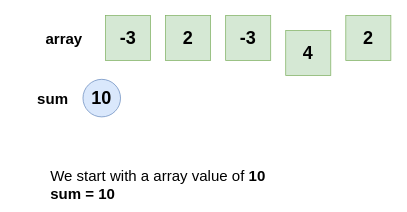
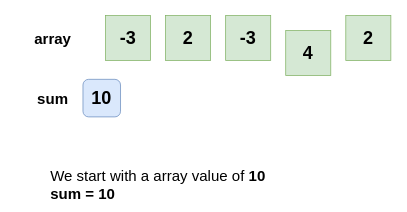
(64, 38) -> (53, 38)
(102, 98) -> (102, 98)
